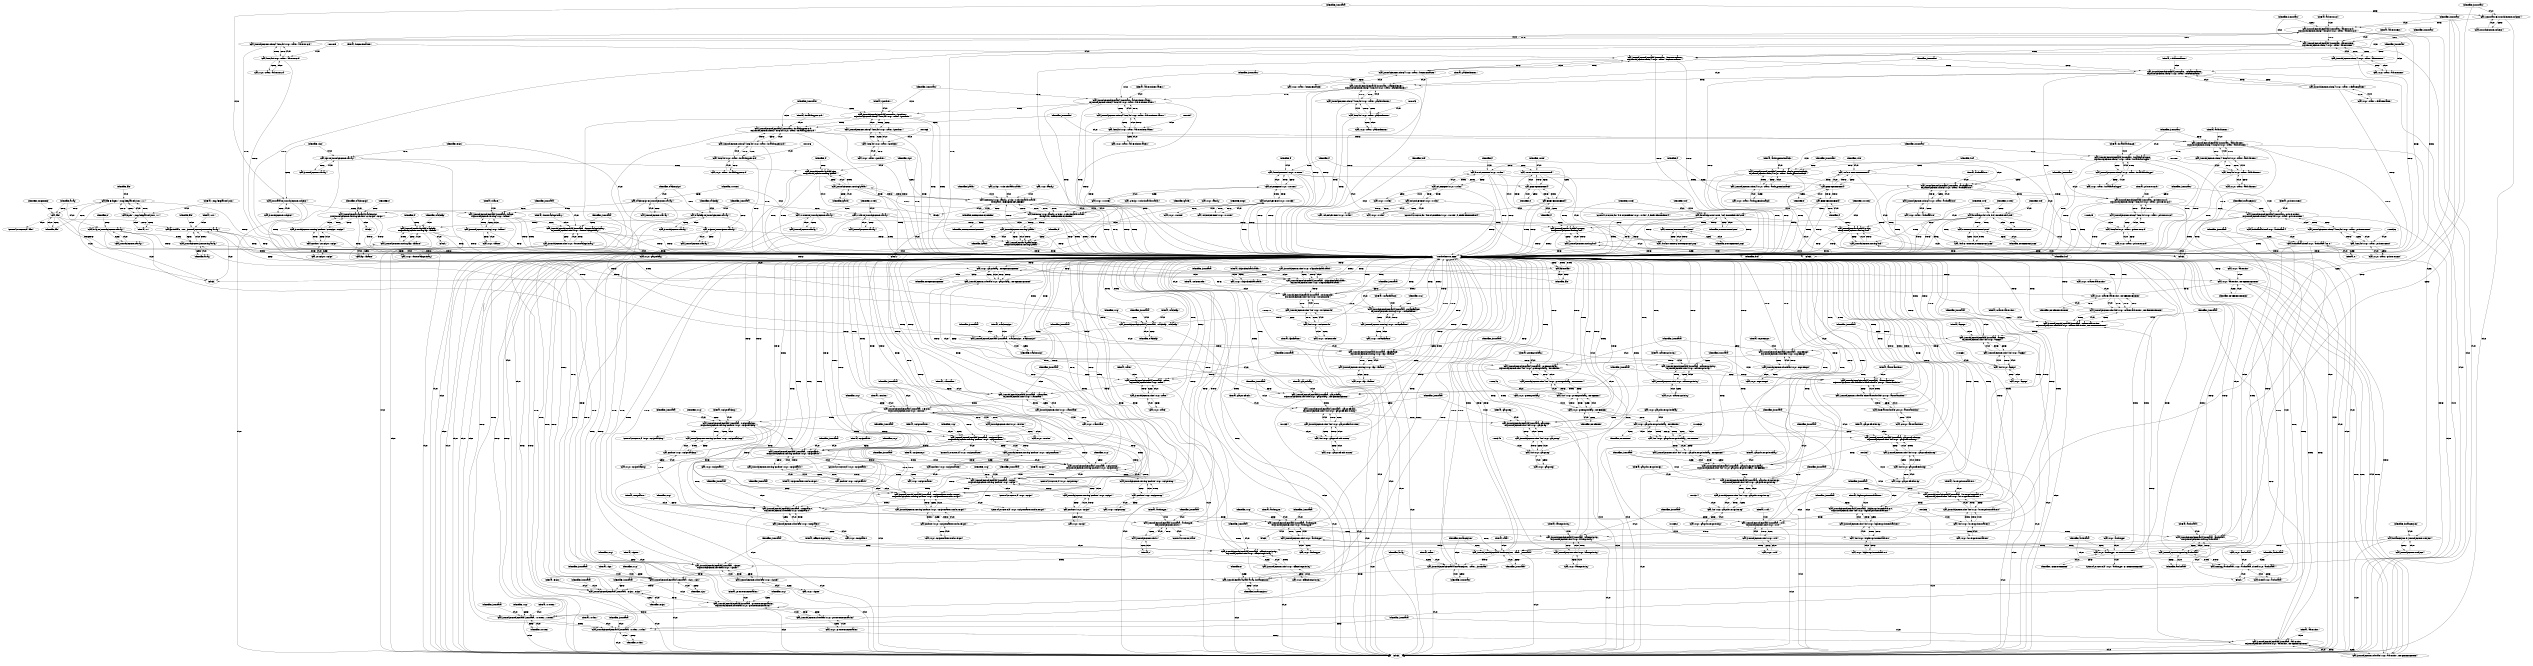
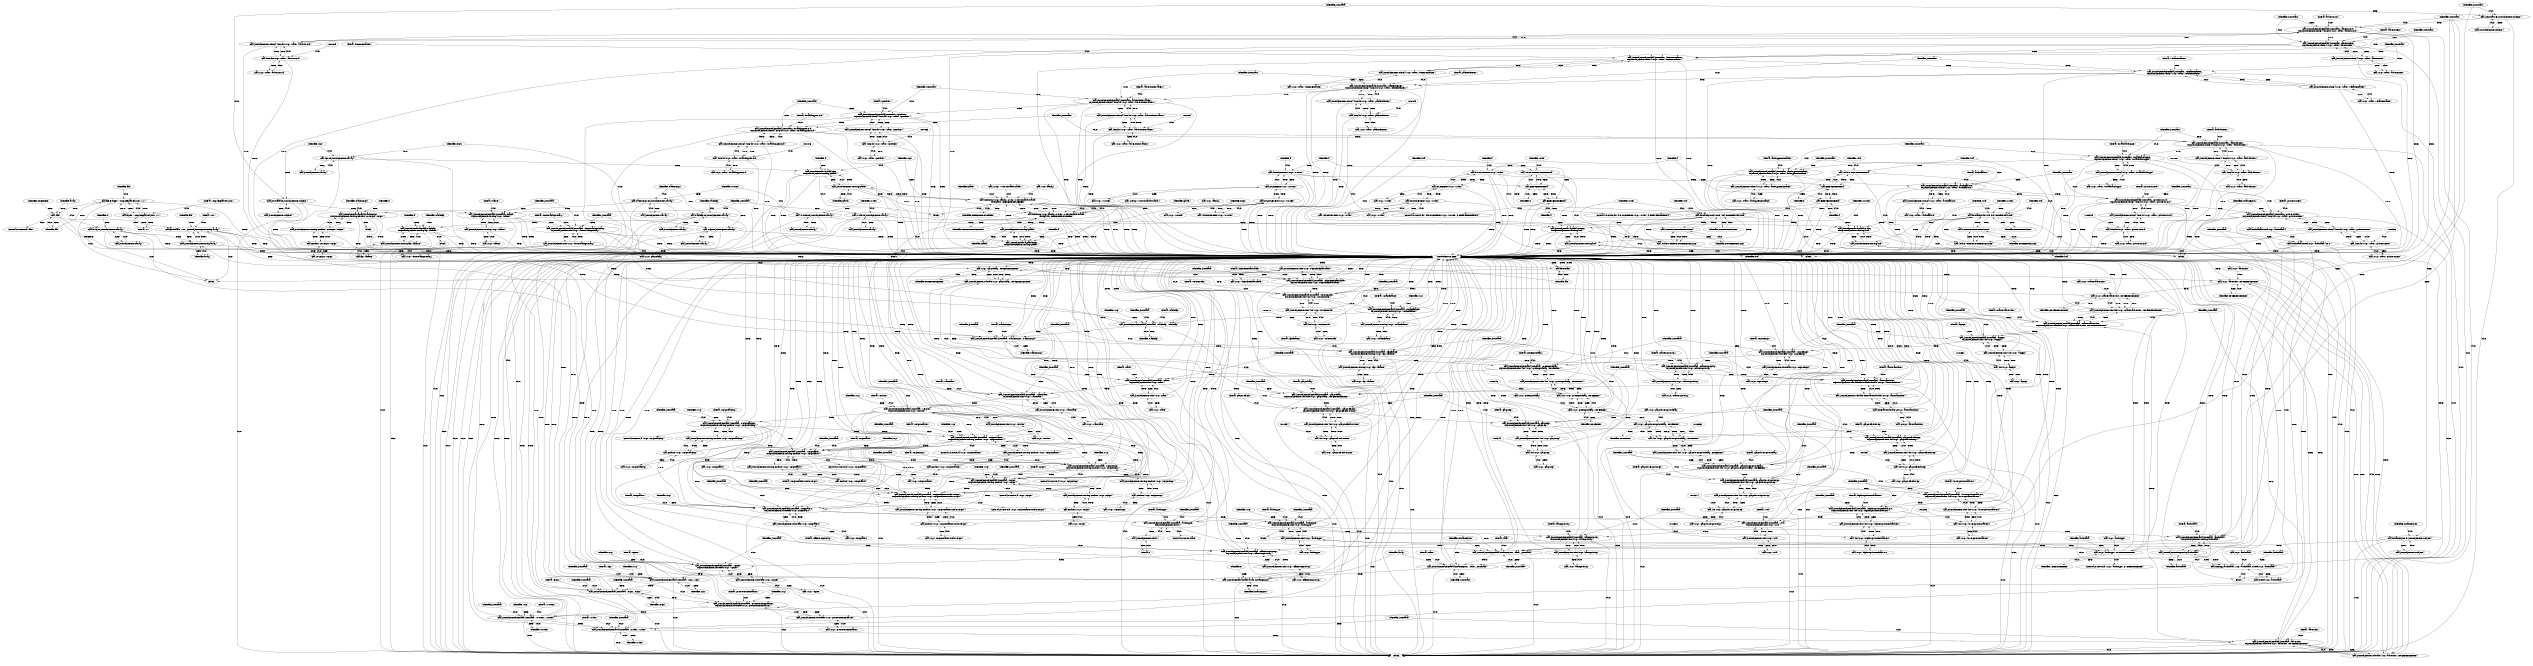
(2351, 257) -> none
(1372, 259) -> (1371, 259)
(2013, 360) -> (2013, 360)
(1879, 470) -> (1884, 460)
(1974, 517) -> (1974, 517)
